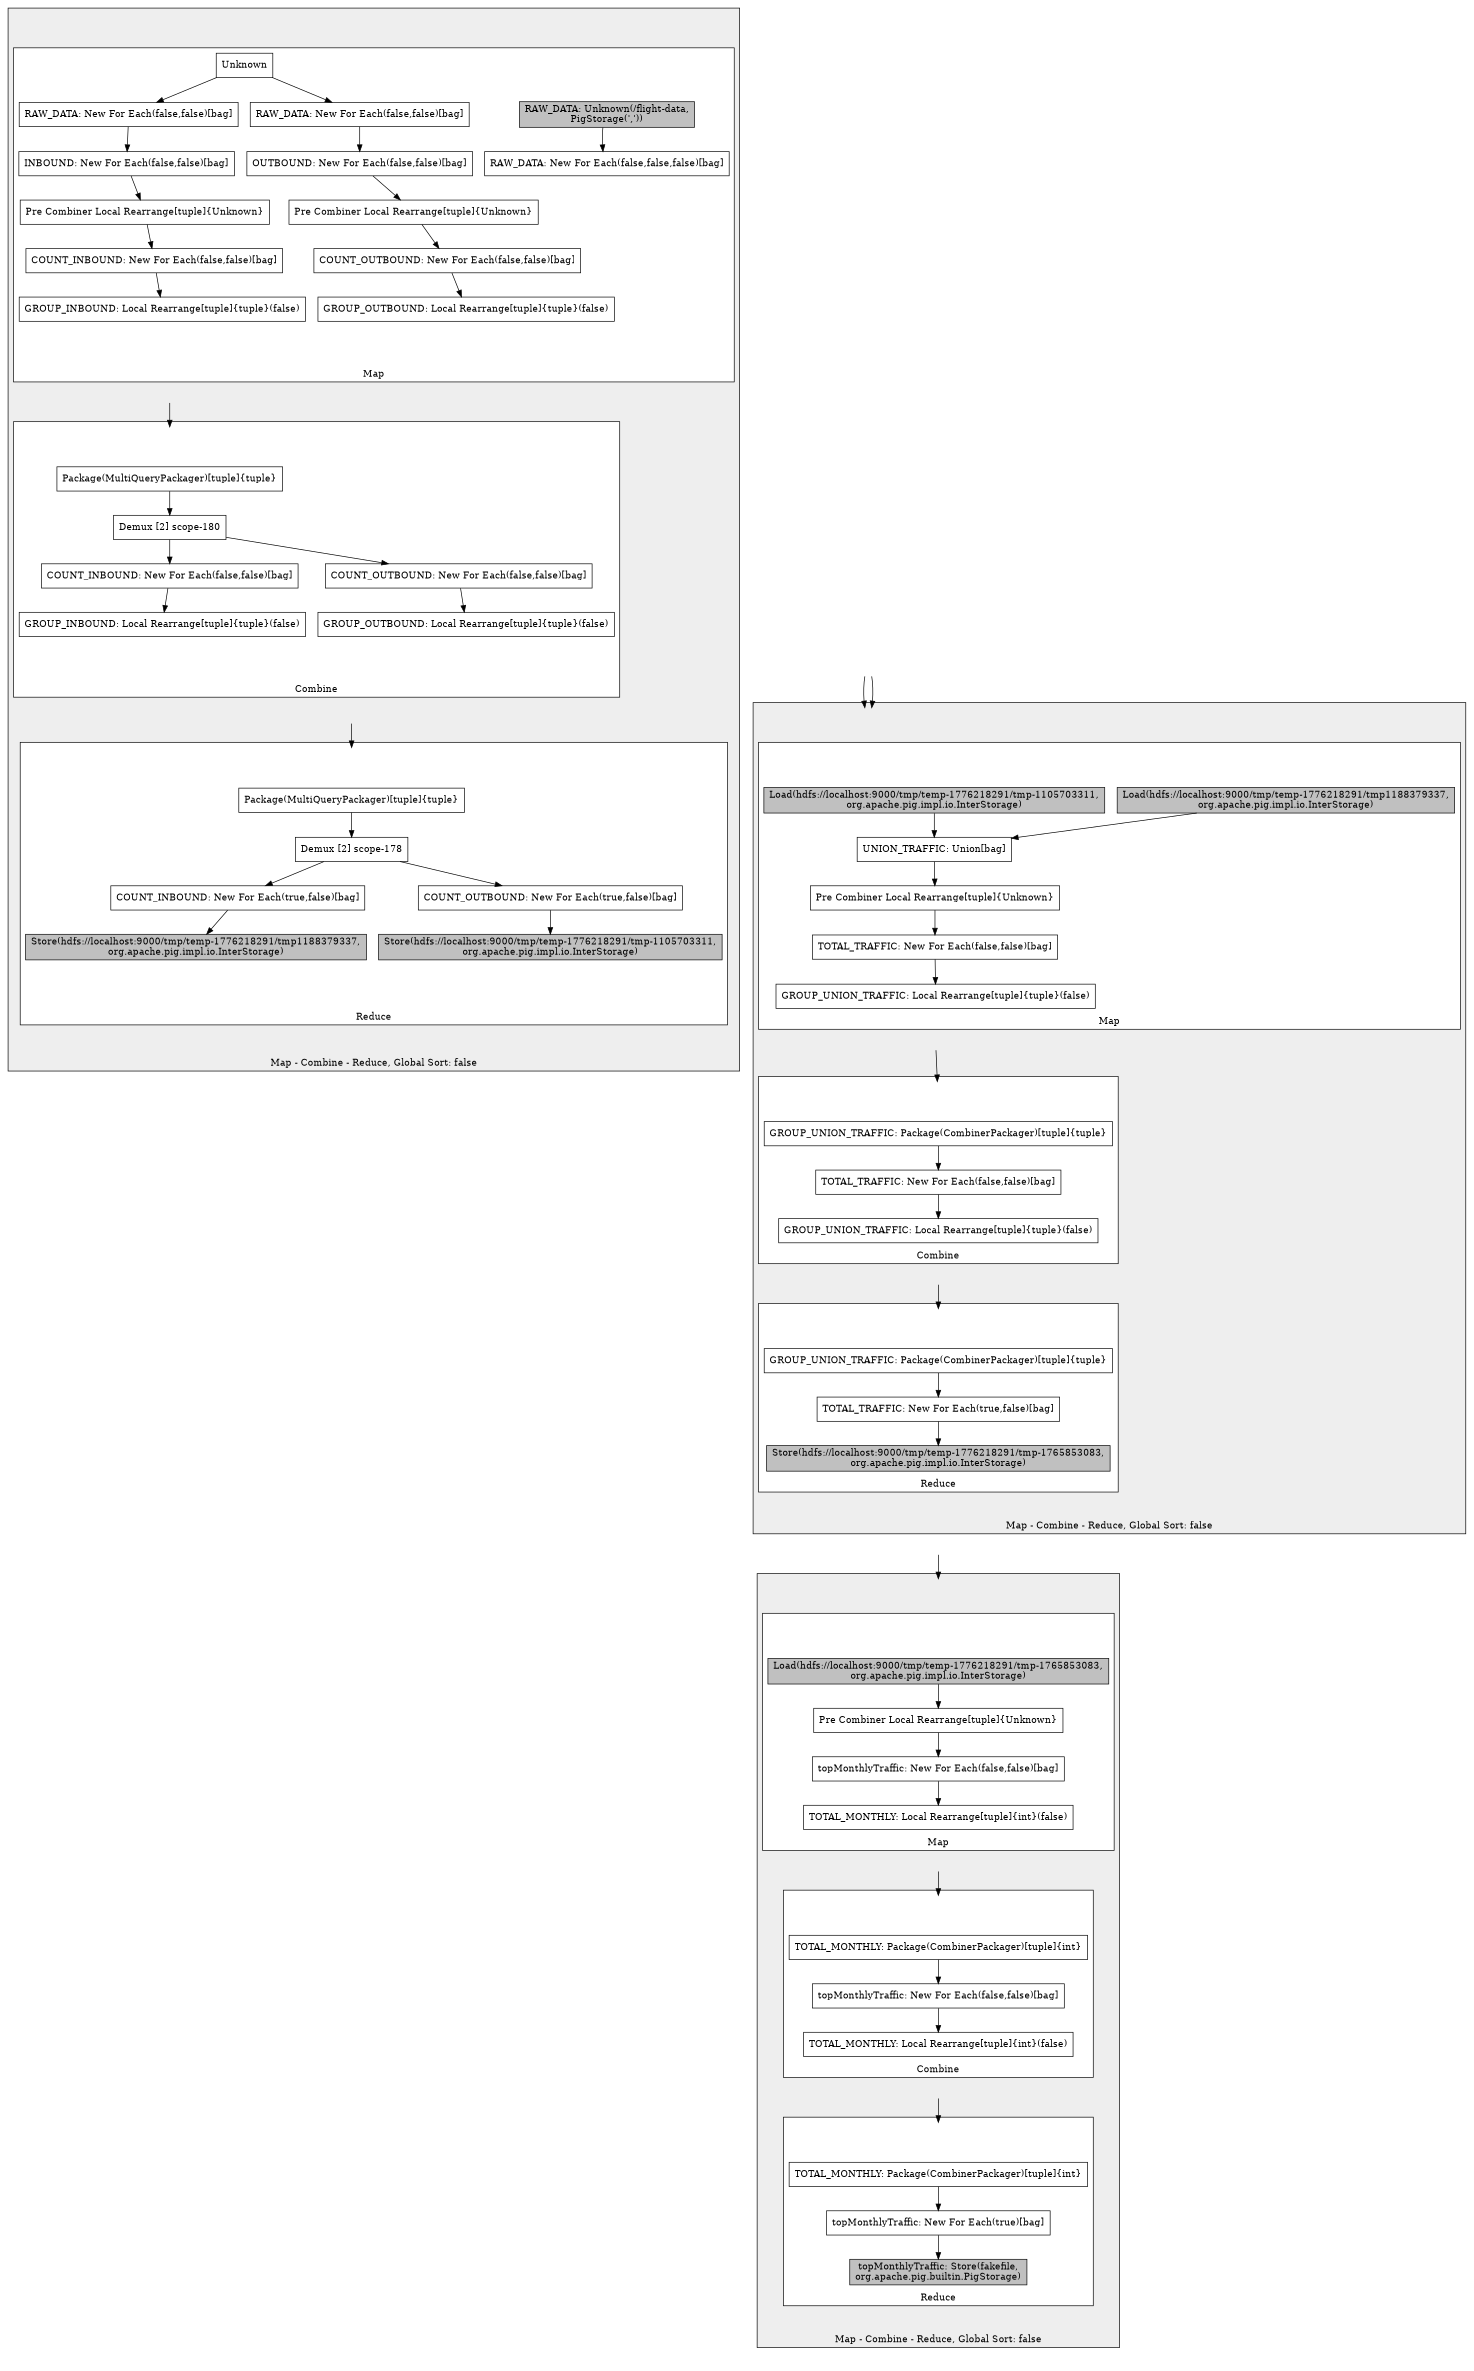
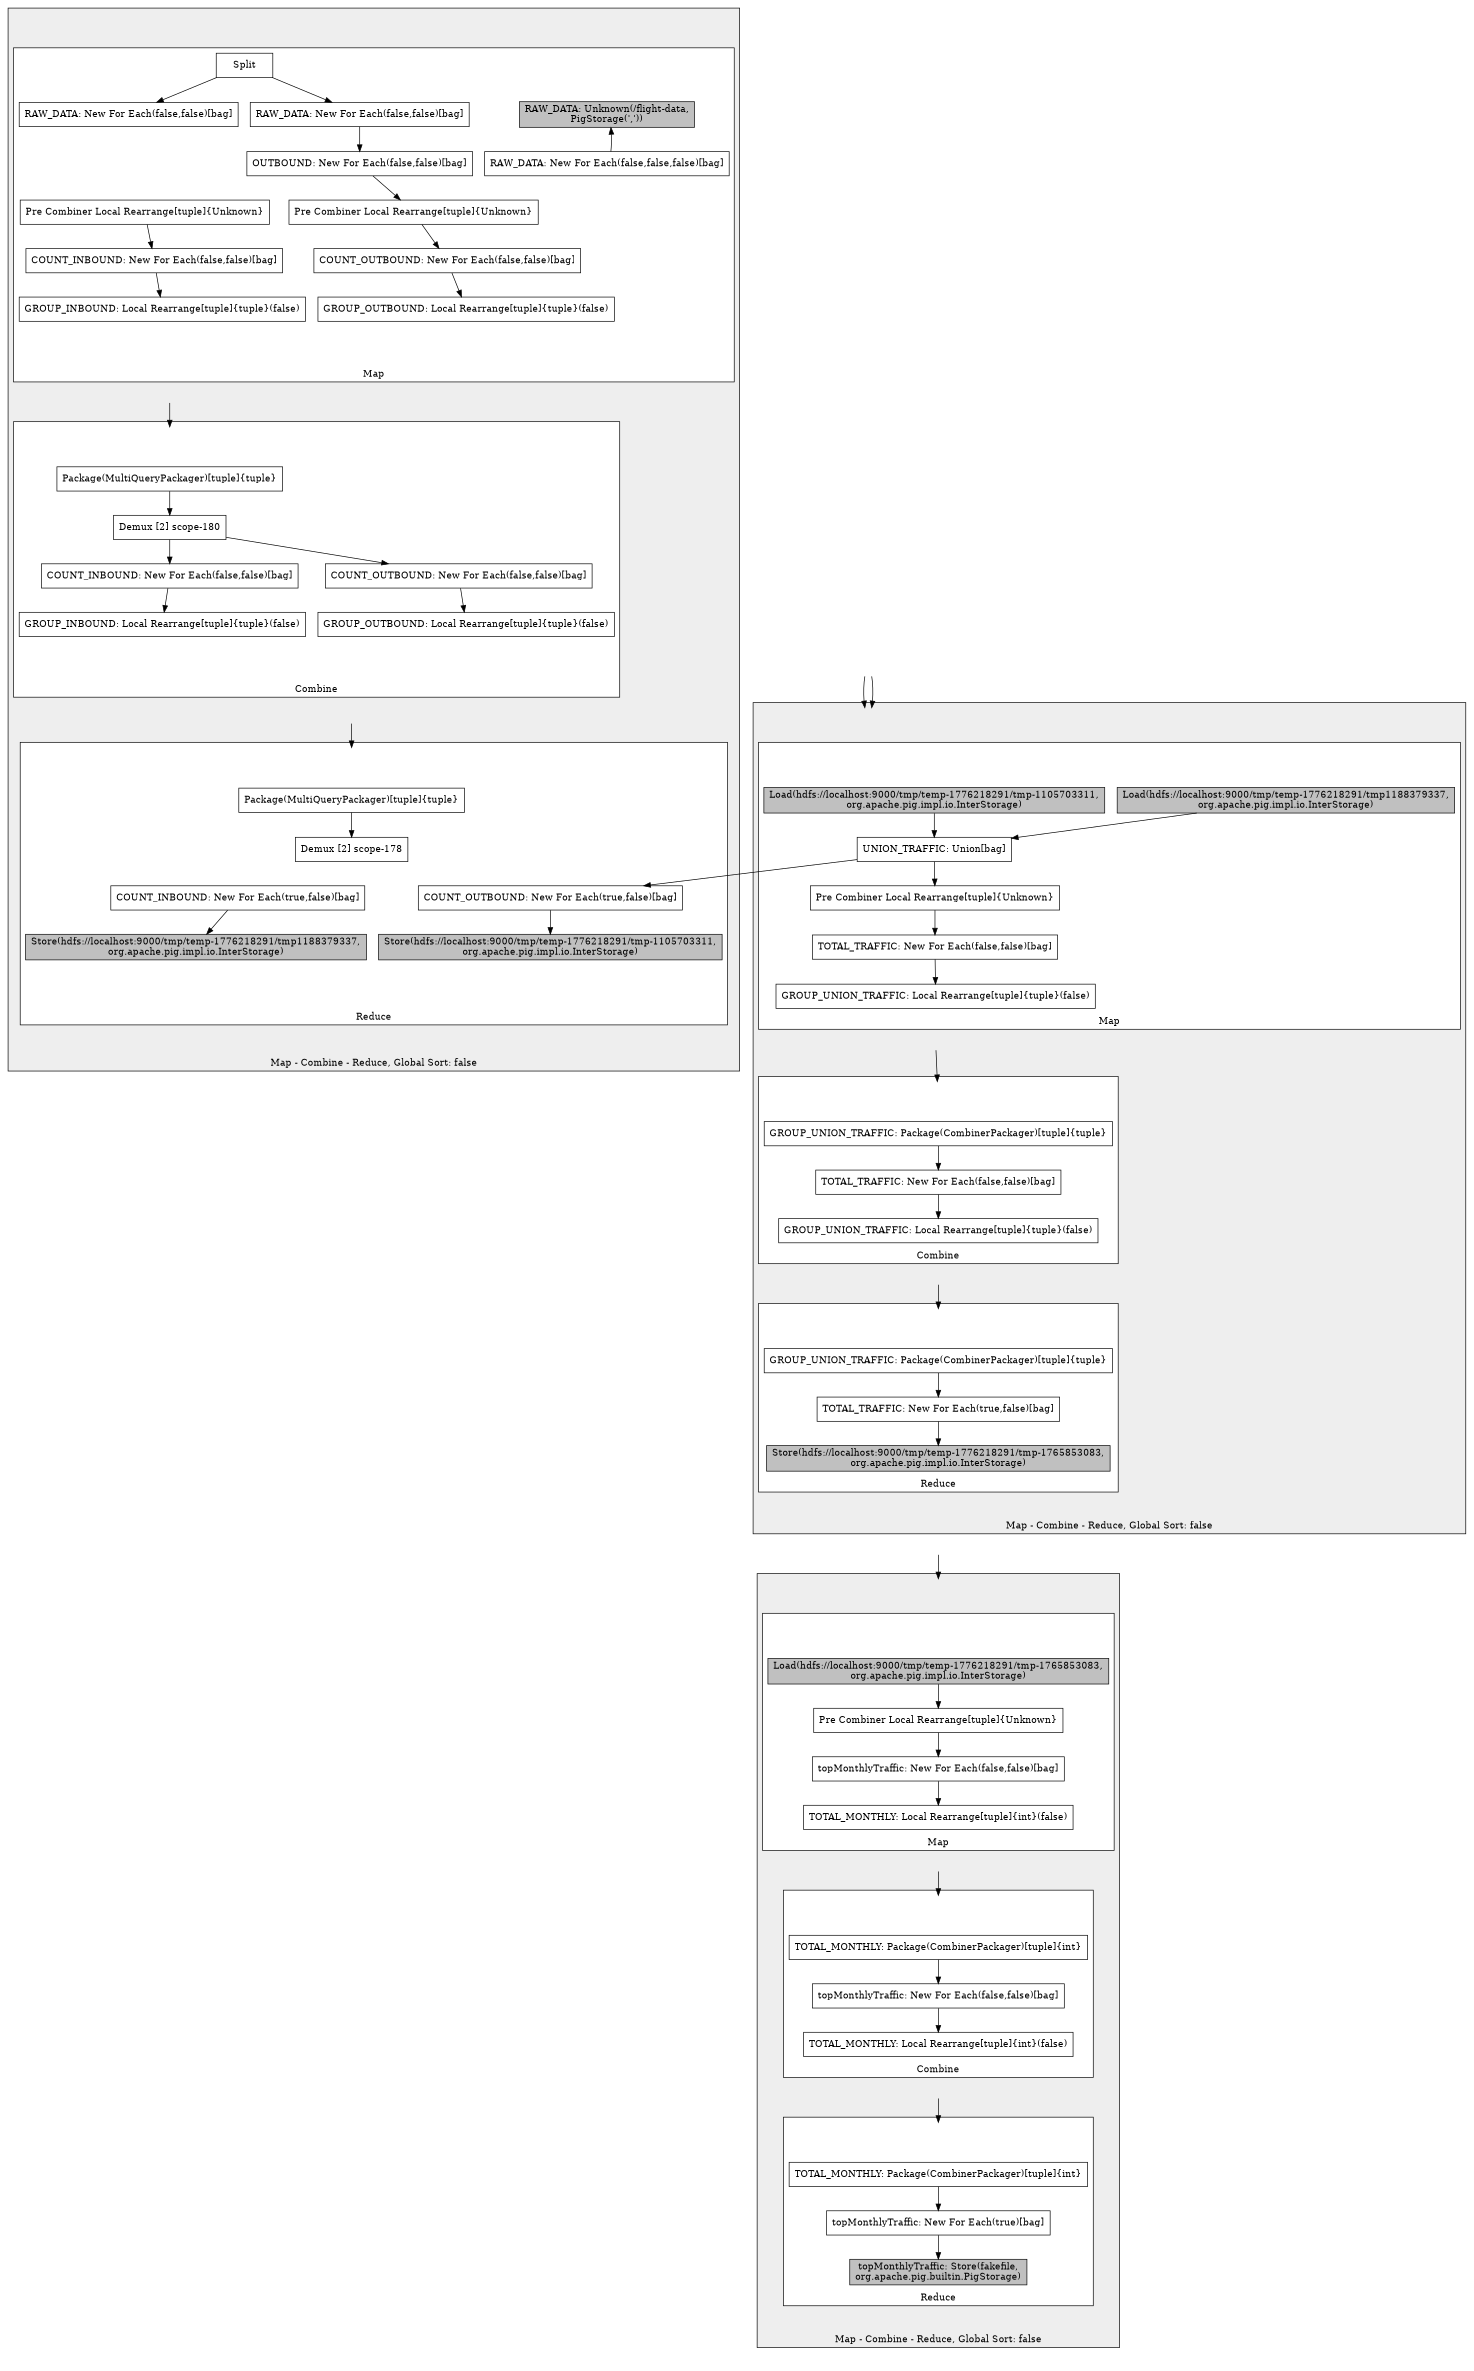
(245, 65) -> (245, 65)
(602, 136) -> (611, 143)
(127, 164) -> none
(298, 872) -> none
(448, 873) -> (749, 873)
